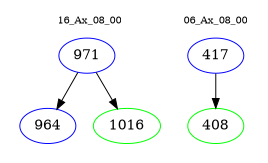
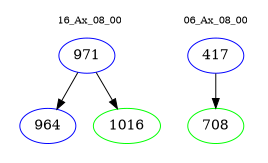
(216, 126) -> (216, 126)
